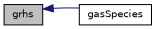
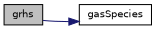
(66, 8) -> (56, 21)
